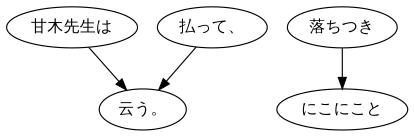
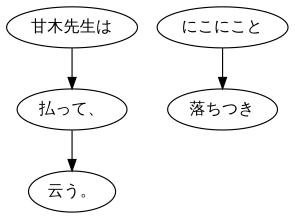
(342, 63) -> (223, 63)
(104, 64) -> (72, 63)
